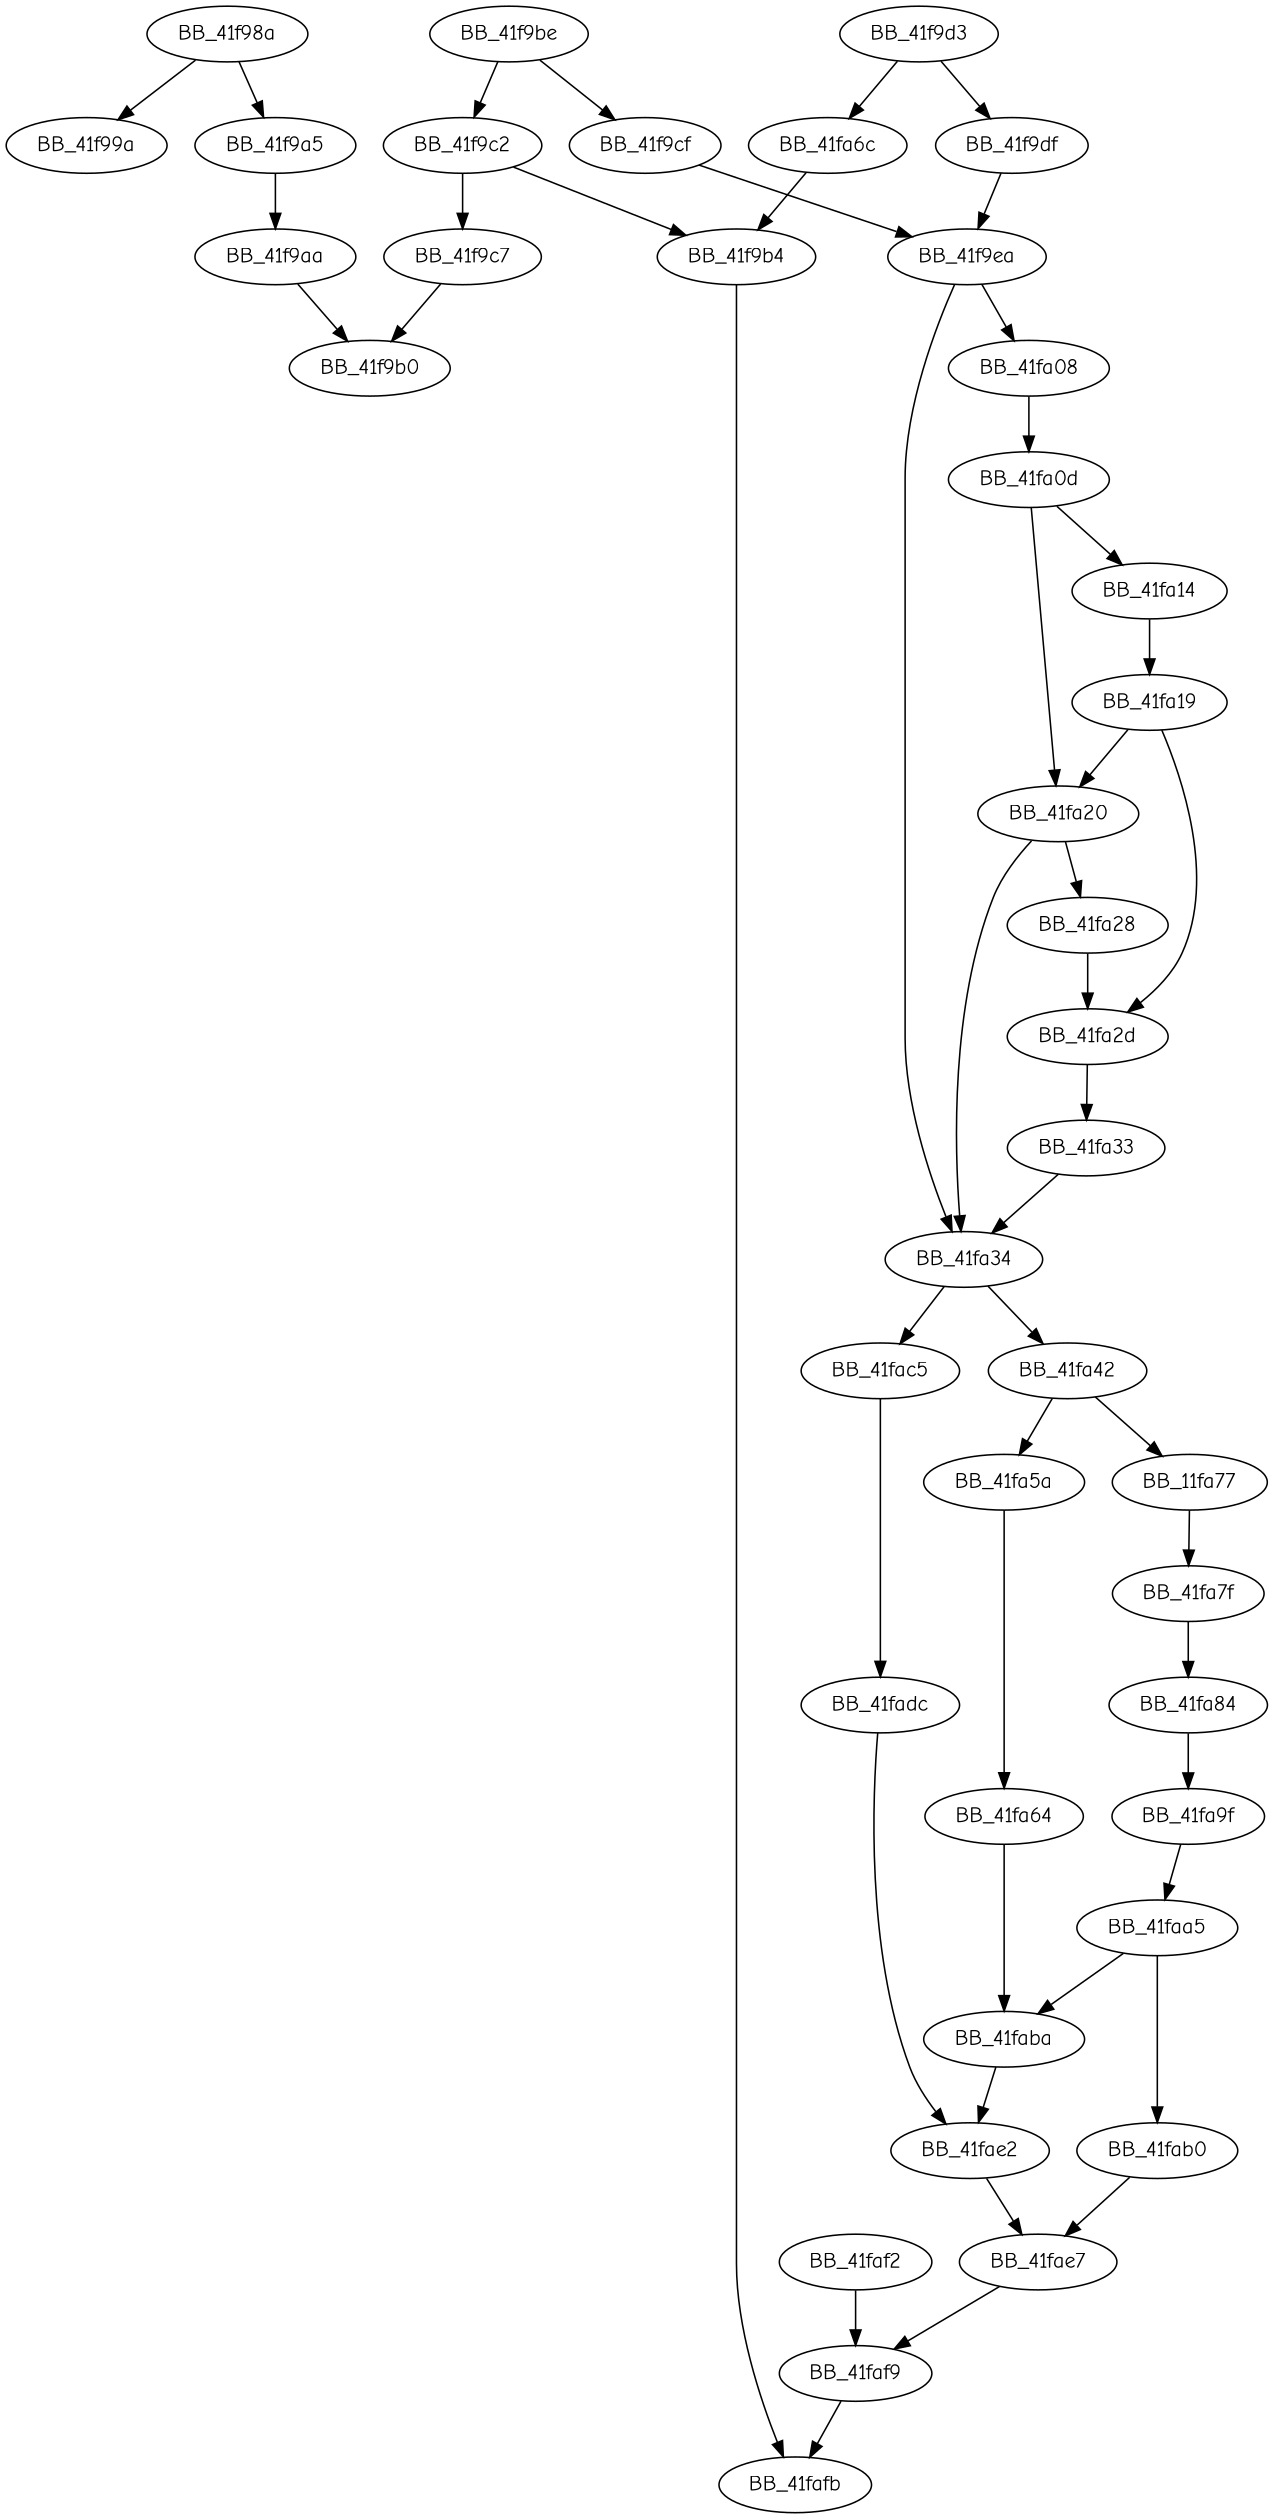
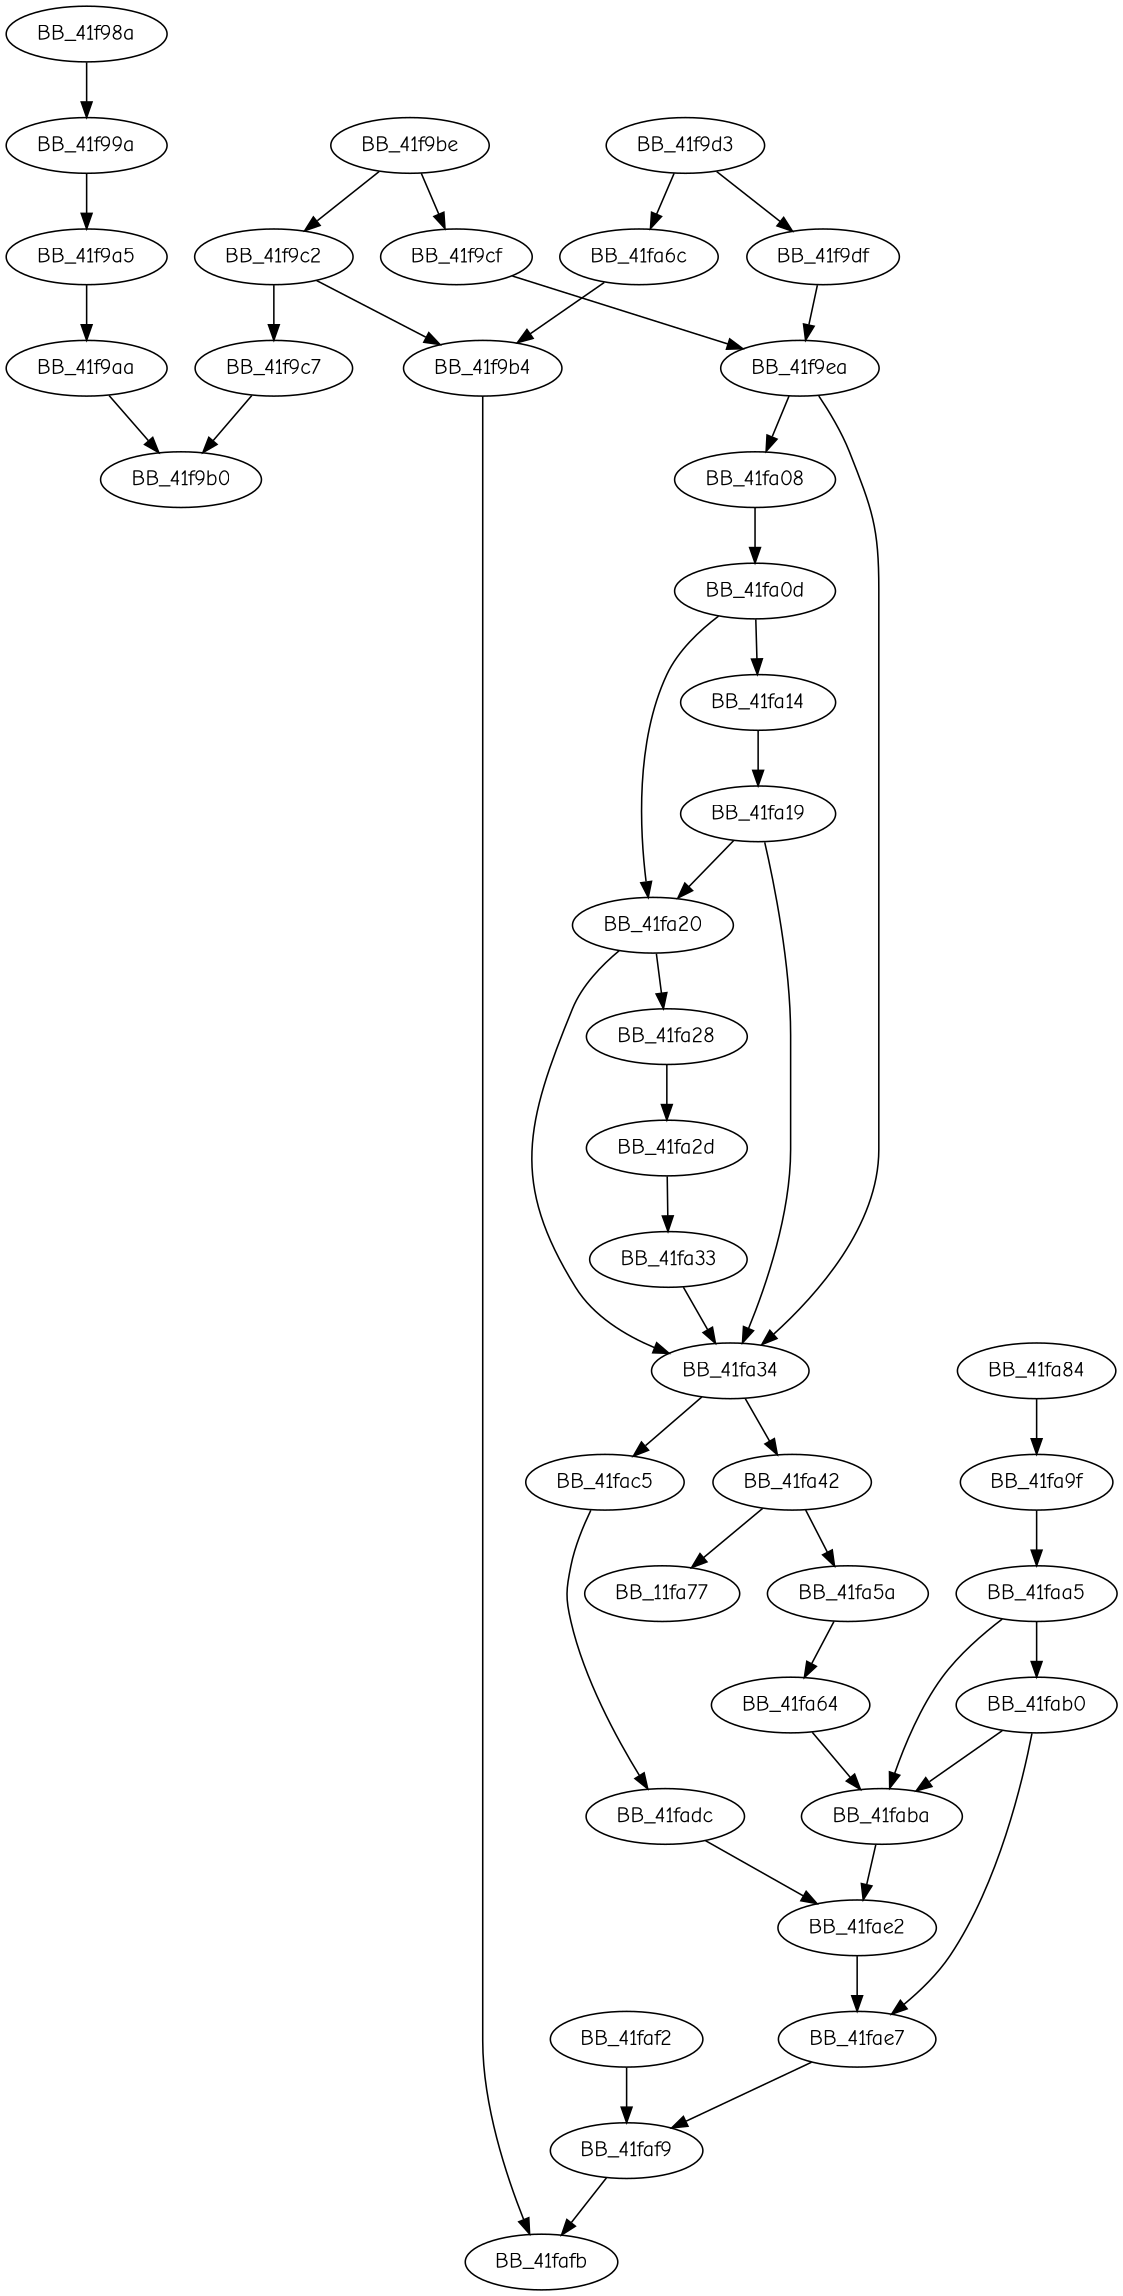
(248, 82) -> (87, 194)
(1196, 873) -> (791, 1087)
(1188, 1594) -> none
none -> (966, 1756)
